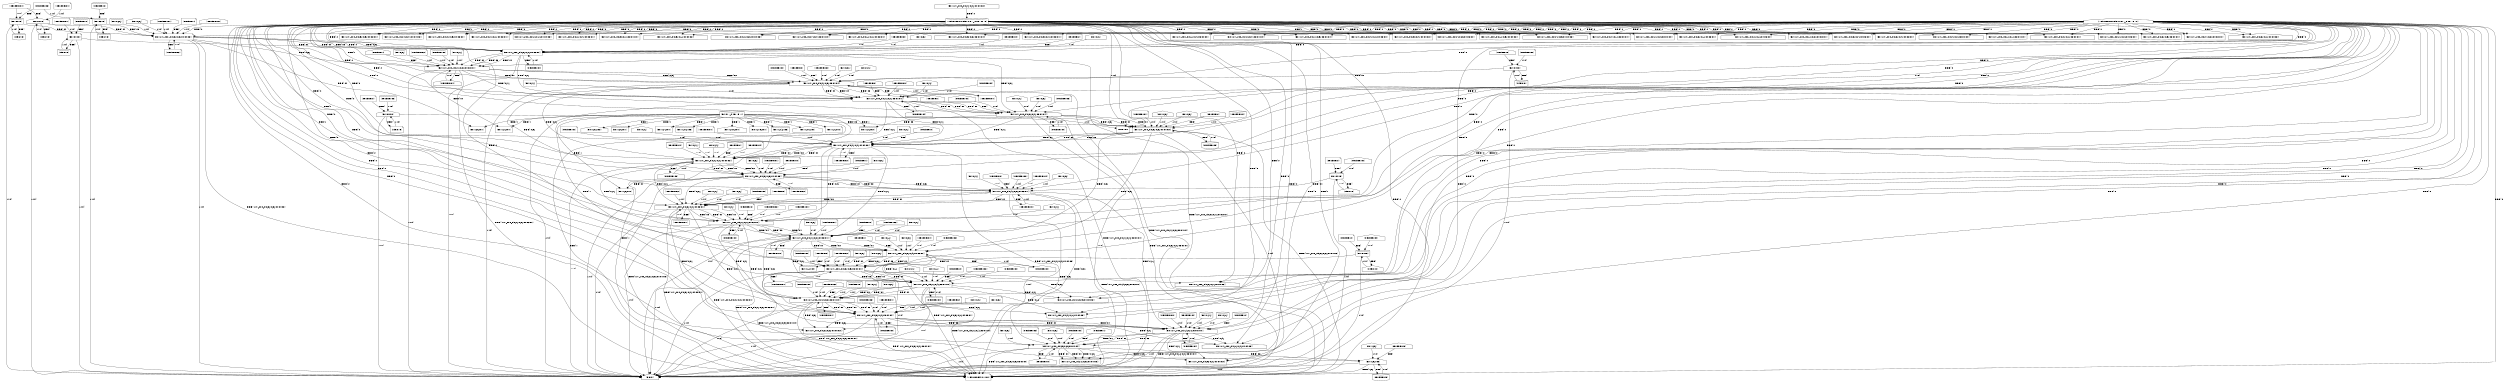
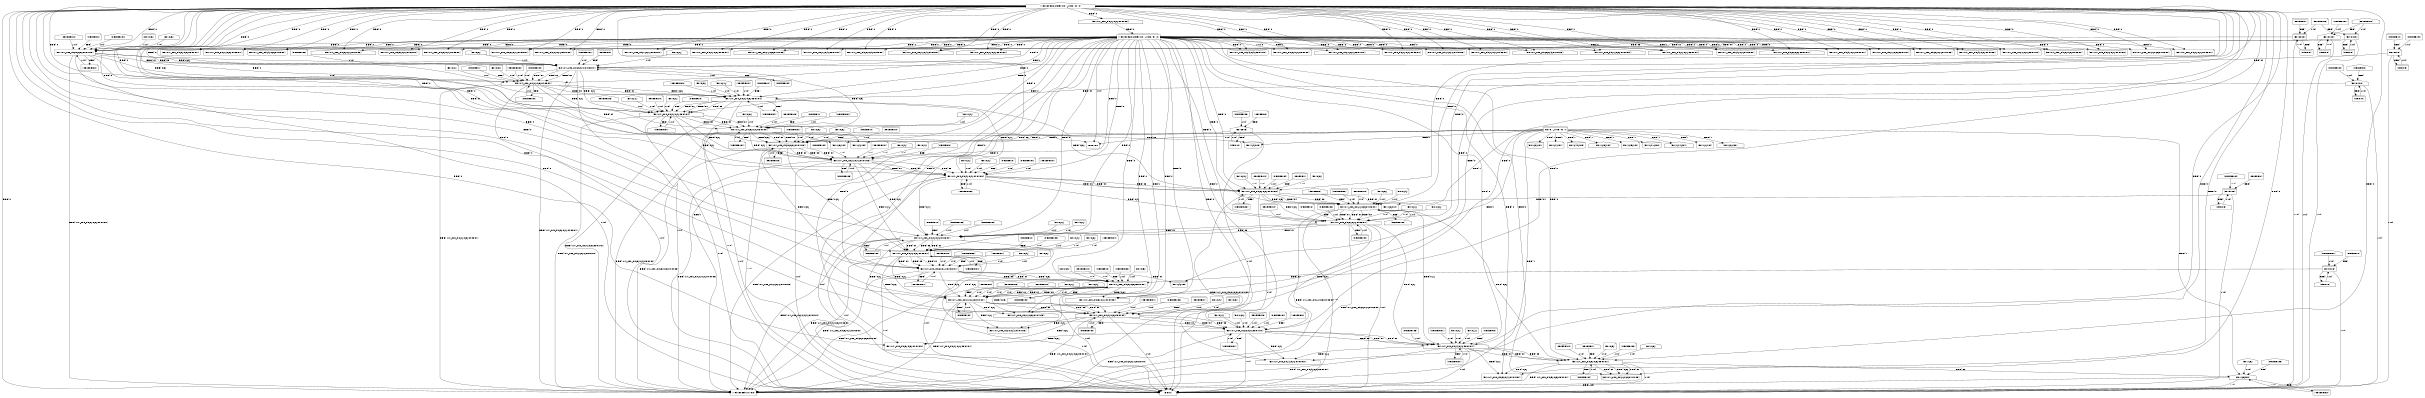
none -> (1084, 13)
(641, 29) -> (1260, 45)
(2122, 29) -> (1386, 29)
(1246, 37) -> (553, 52)
(1314, 37) -> (1891, 52)
none -> (794, 247)
